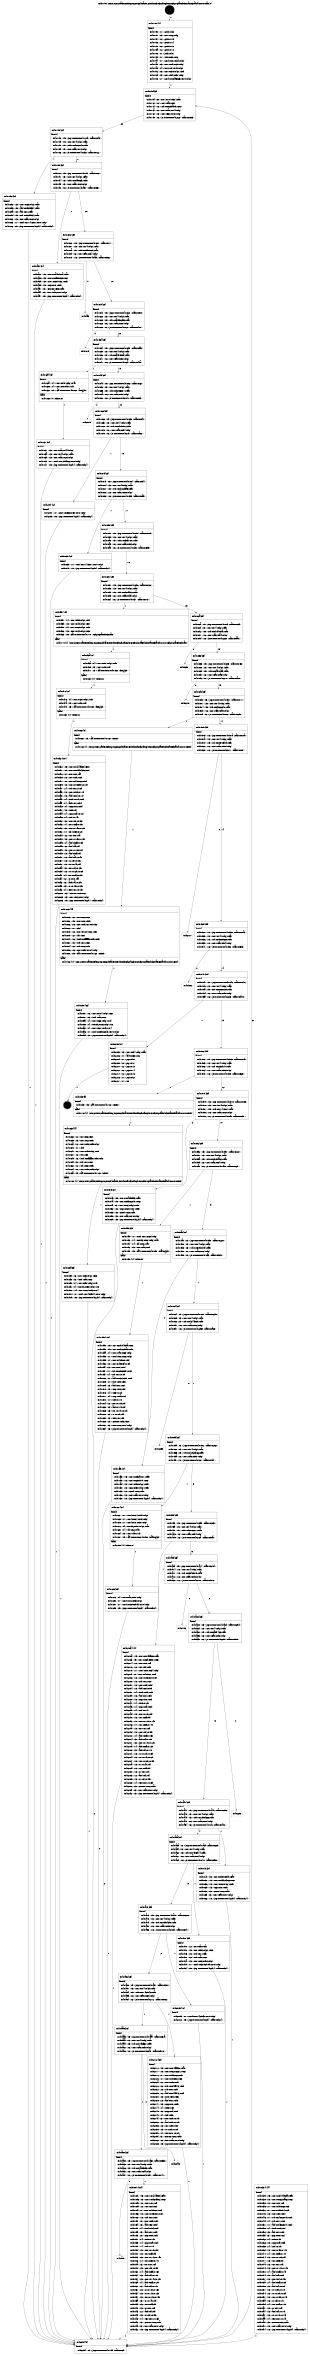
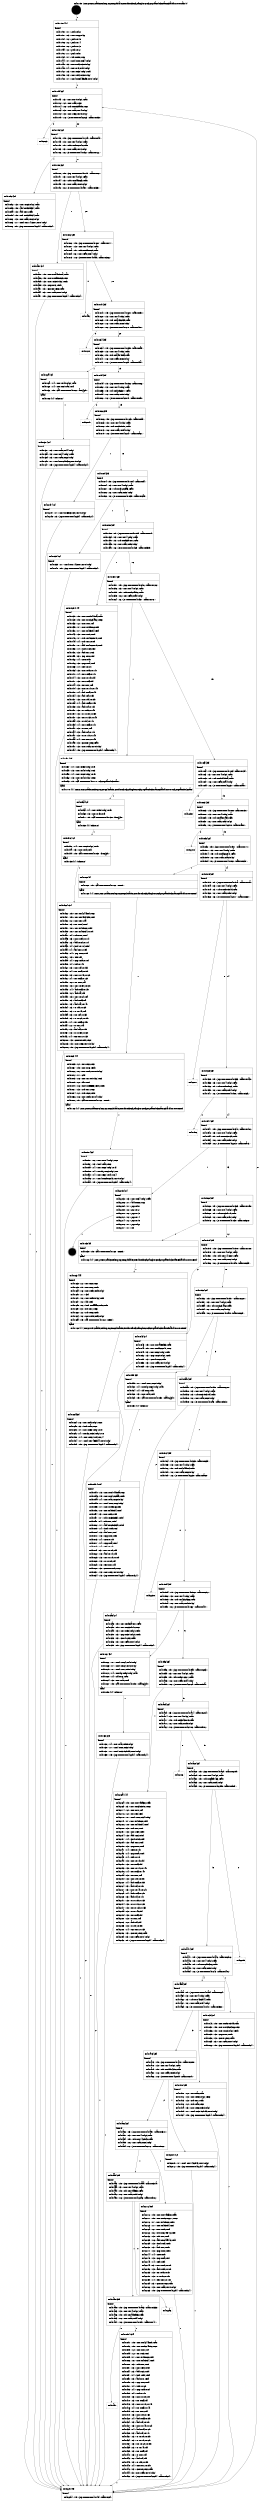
none -> (43, 142)
none -> (104, 577)
